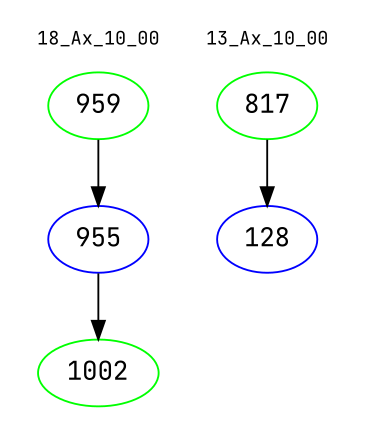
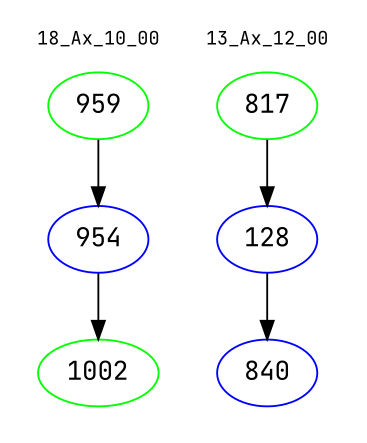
(268, 40) -> (268, 40)
(98, 239) -> (98, 239)
none -> (267, 373)
